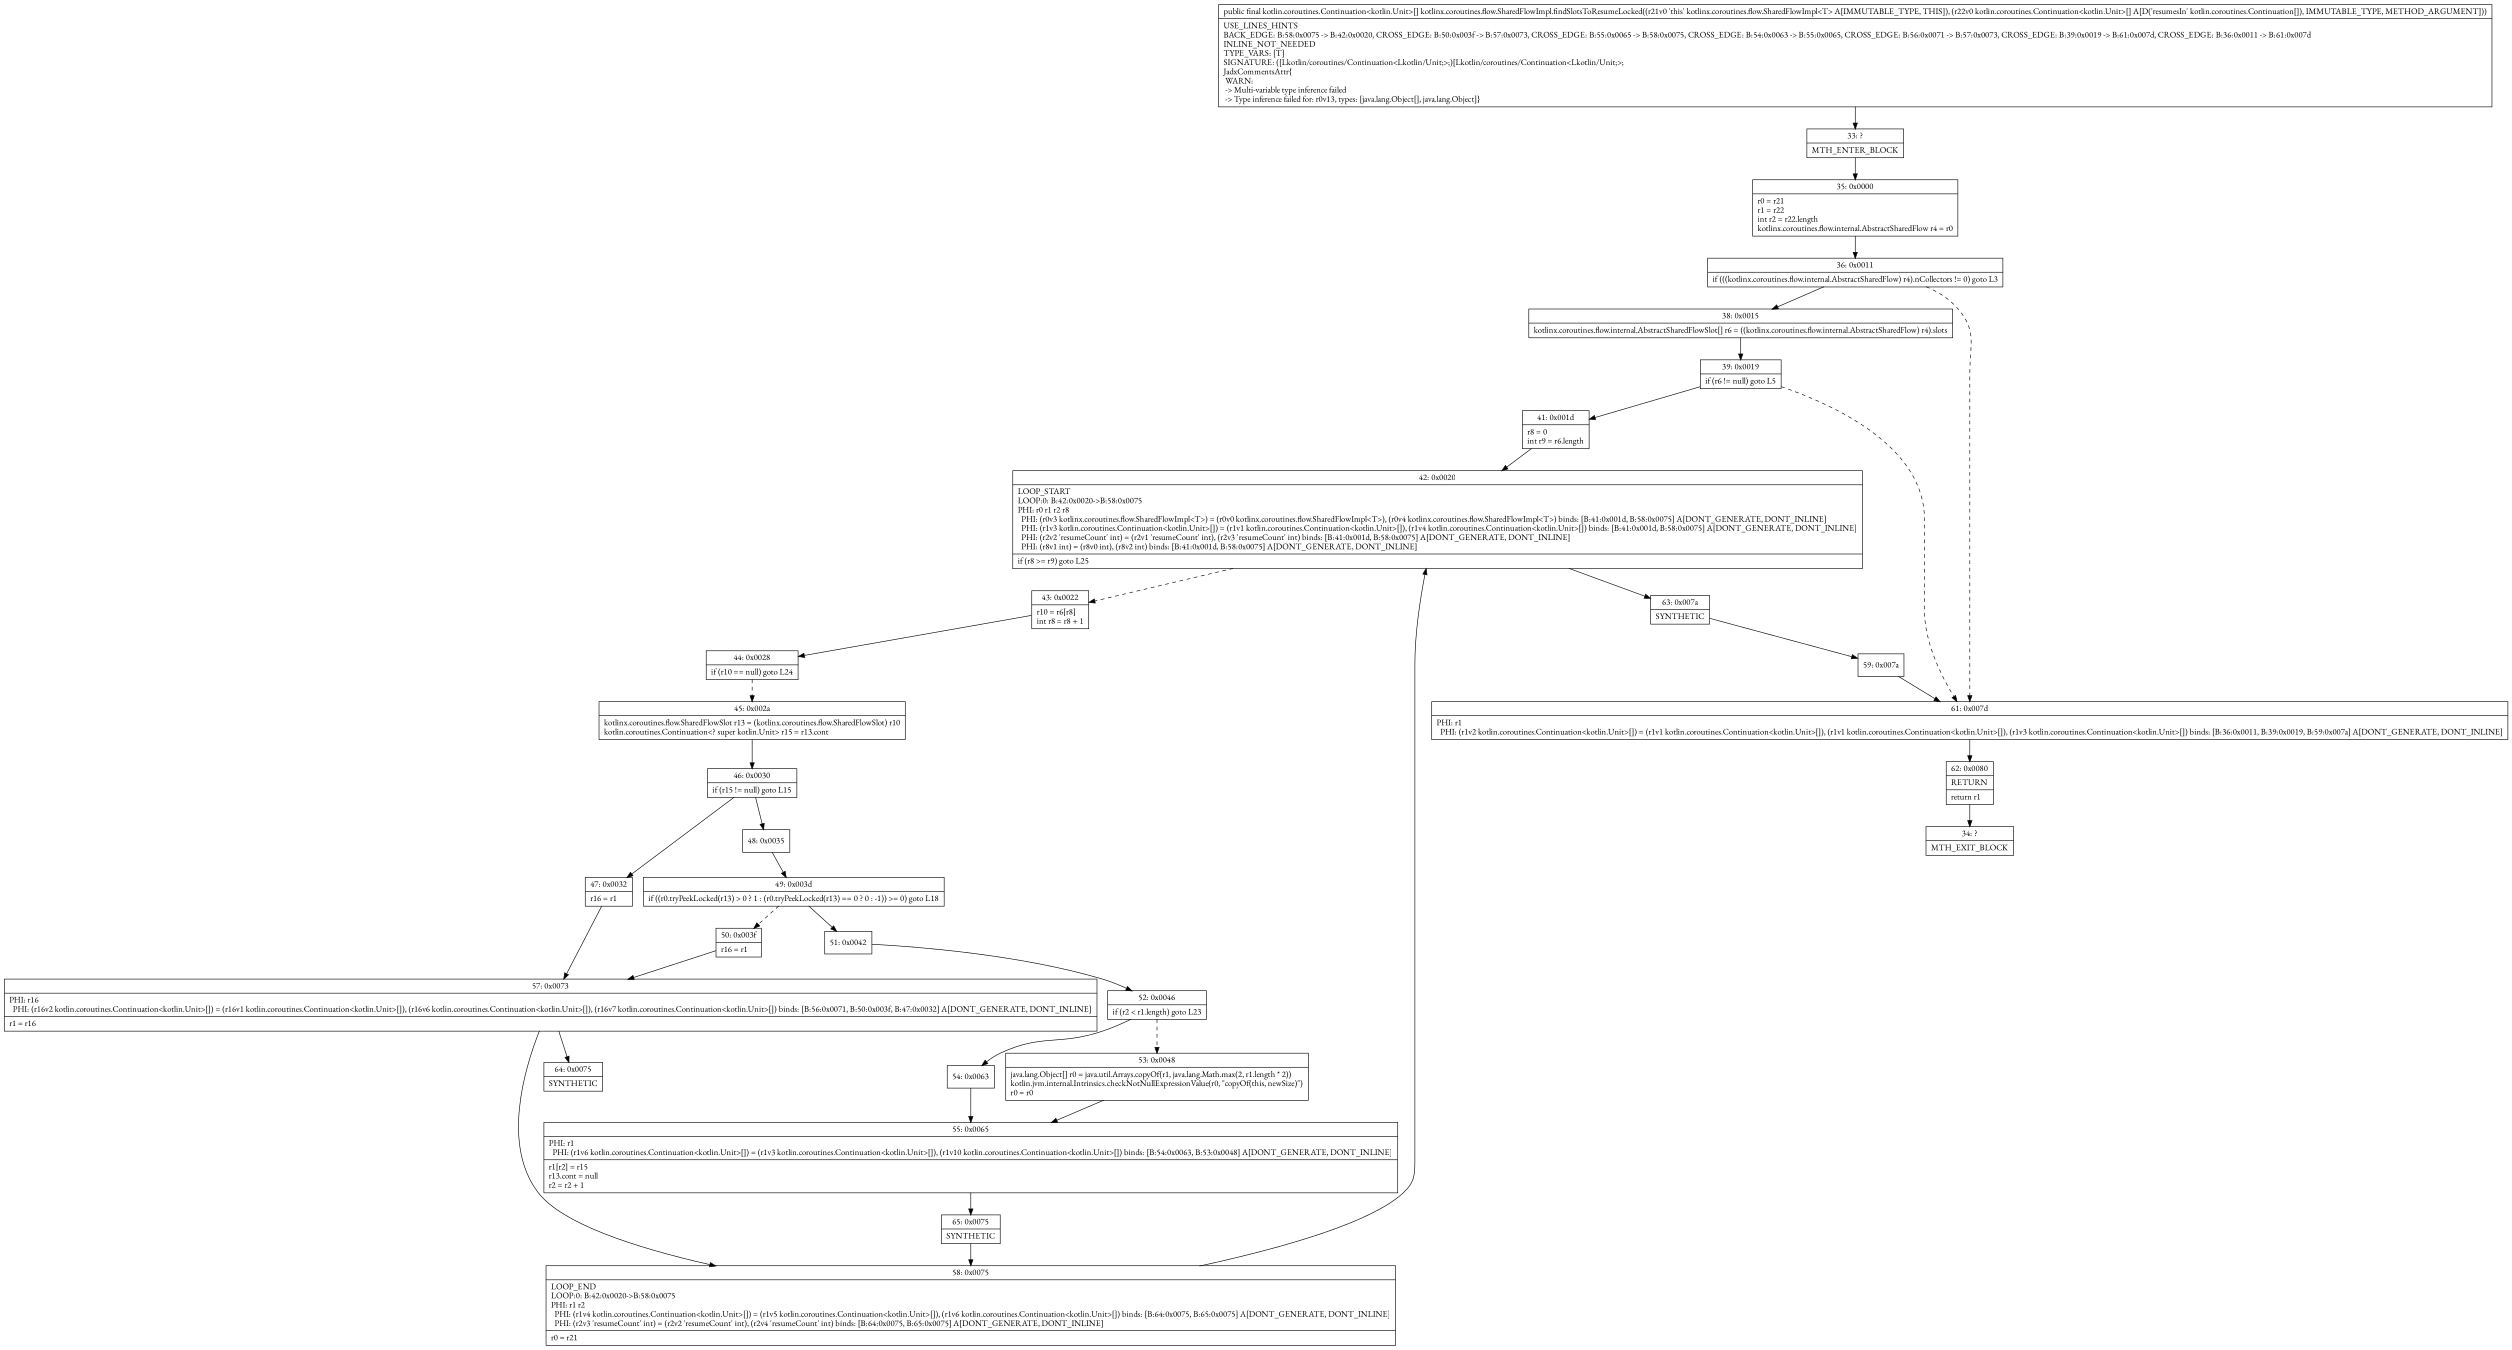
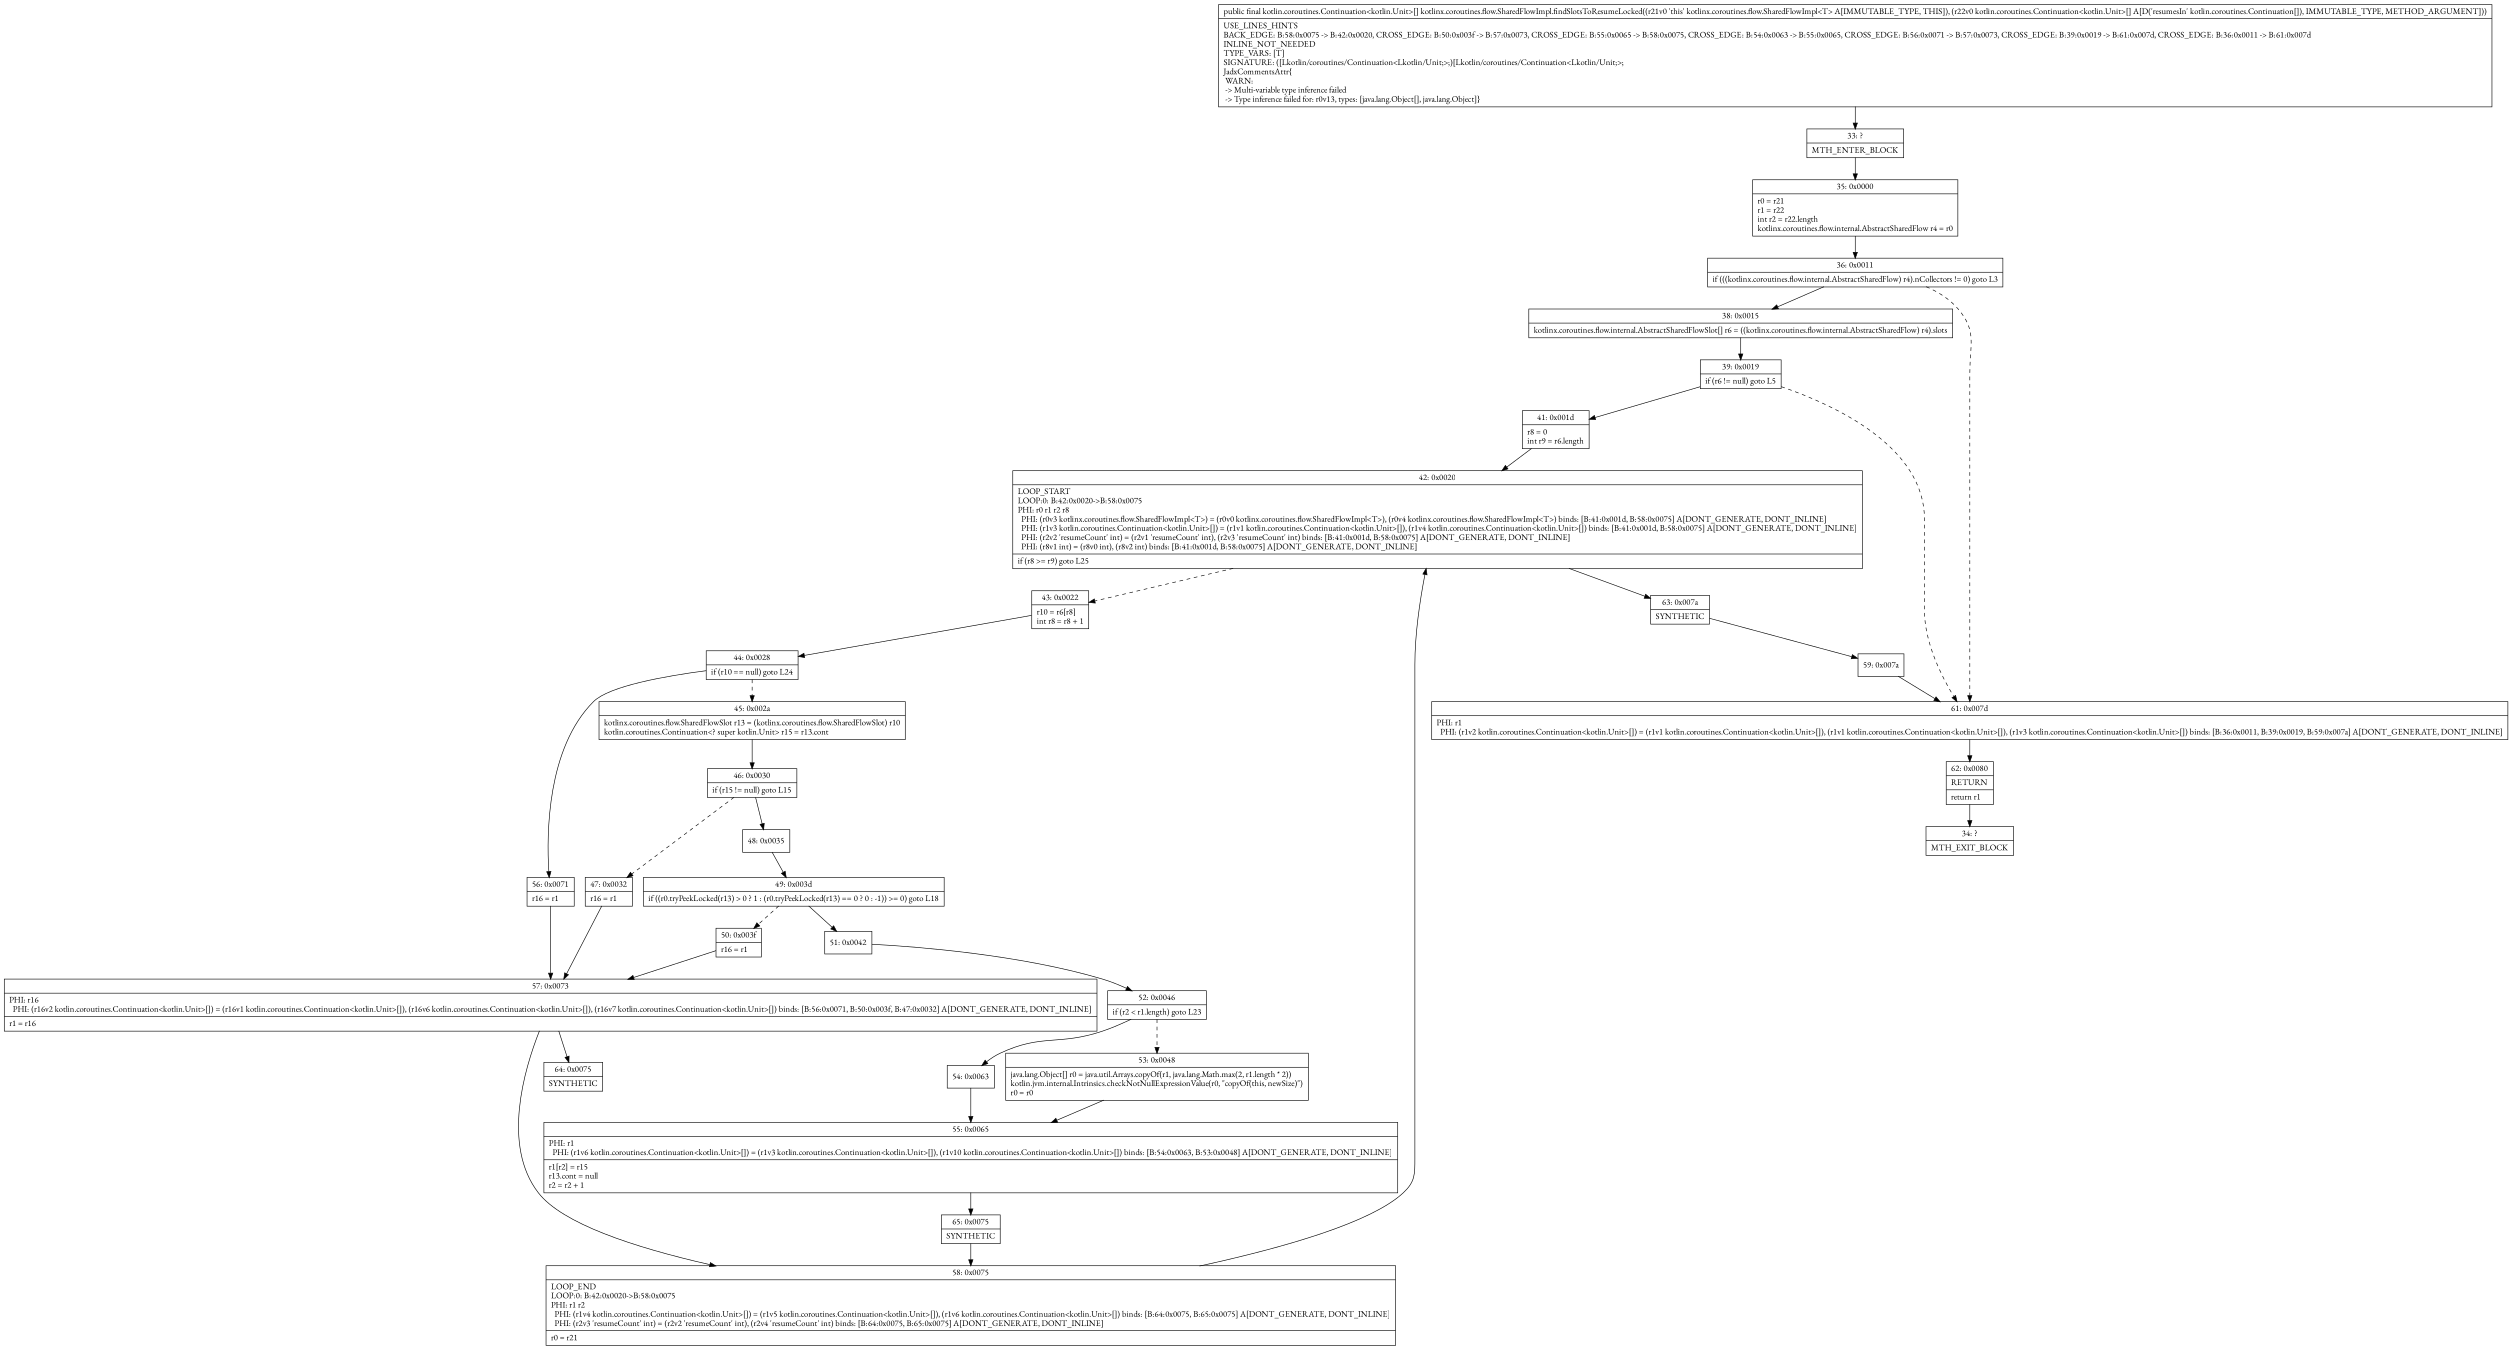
(683, 836) -> (683, 836)
none -> (551, 892)
